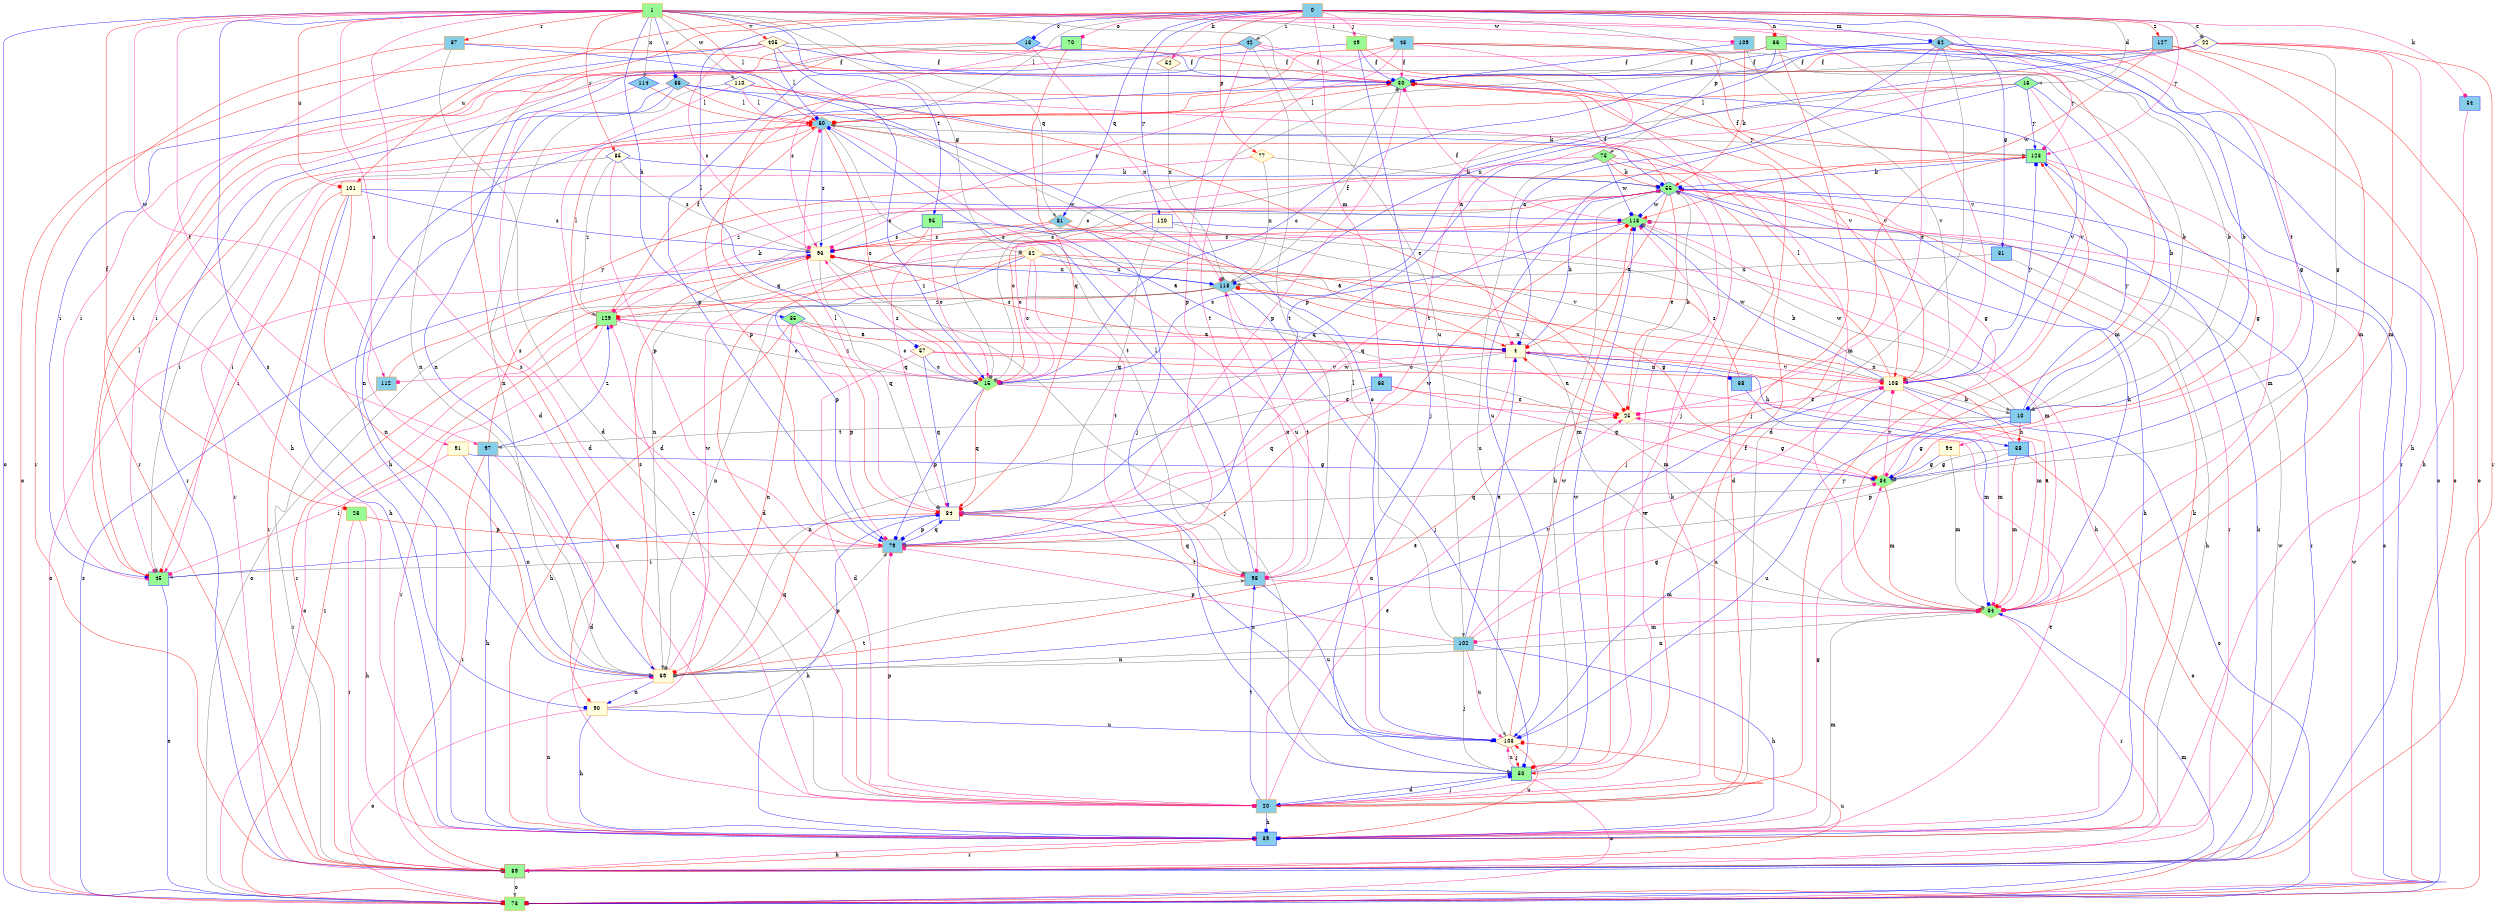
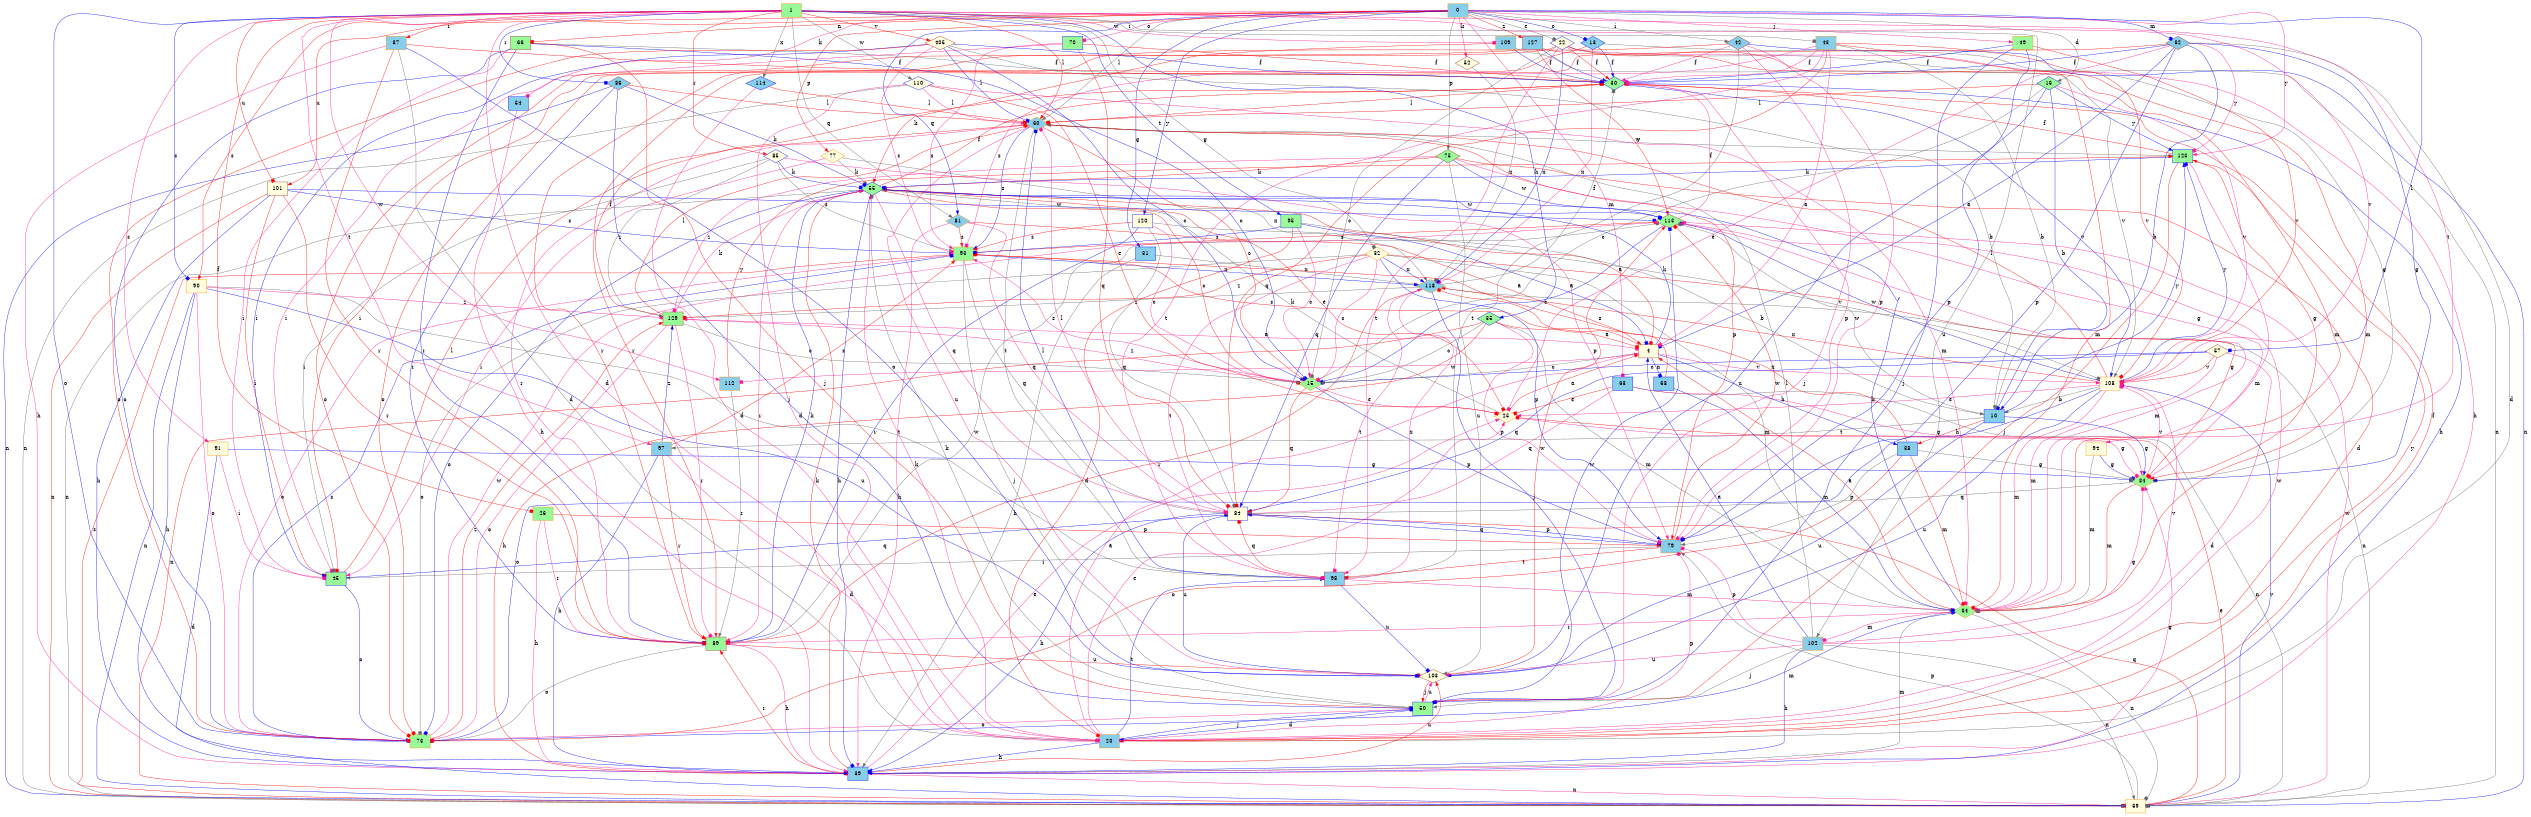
(820, 254) -> (963, 254)
(528, 562) -> (193, 627)
(632, 692) -> (608, 798)
